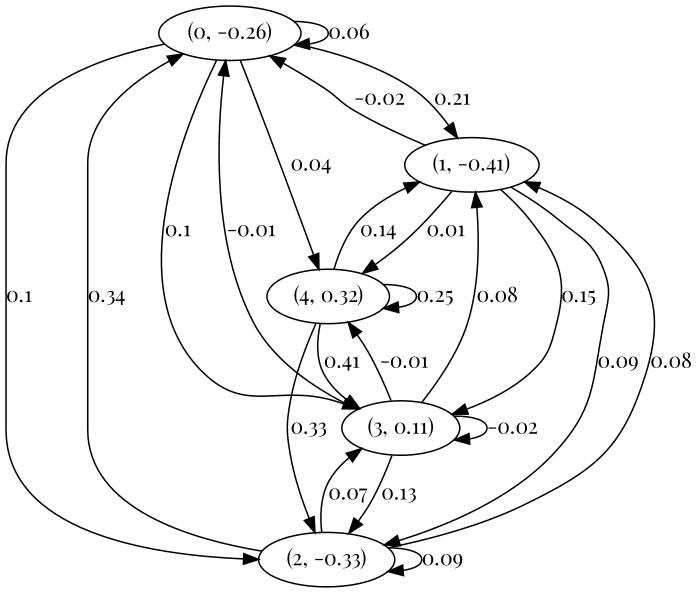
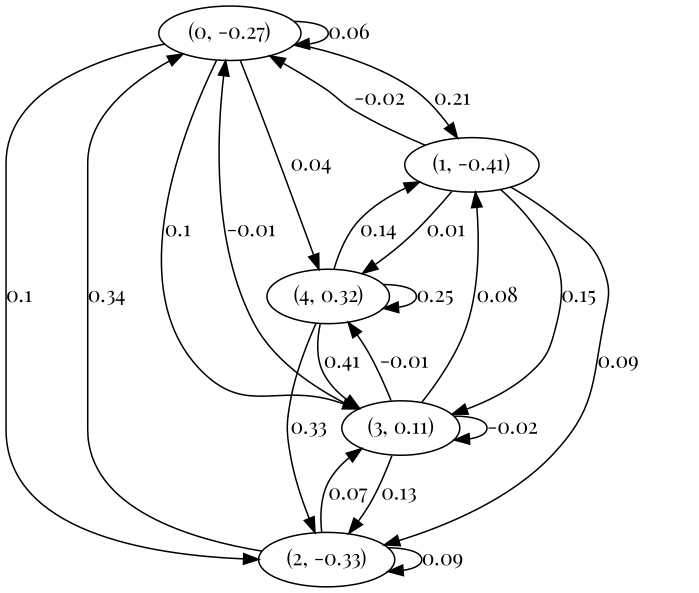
(230, 33) -> (230, 33)
(630, 415) -> none
